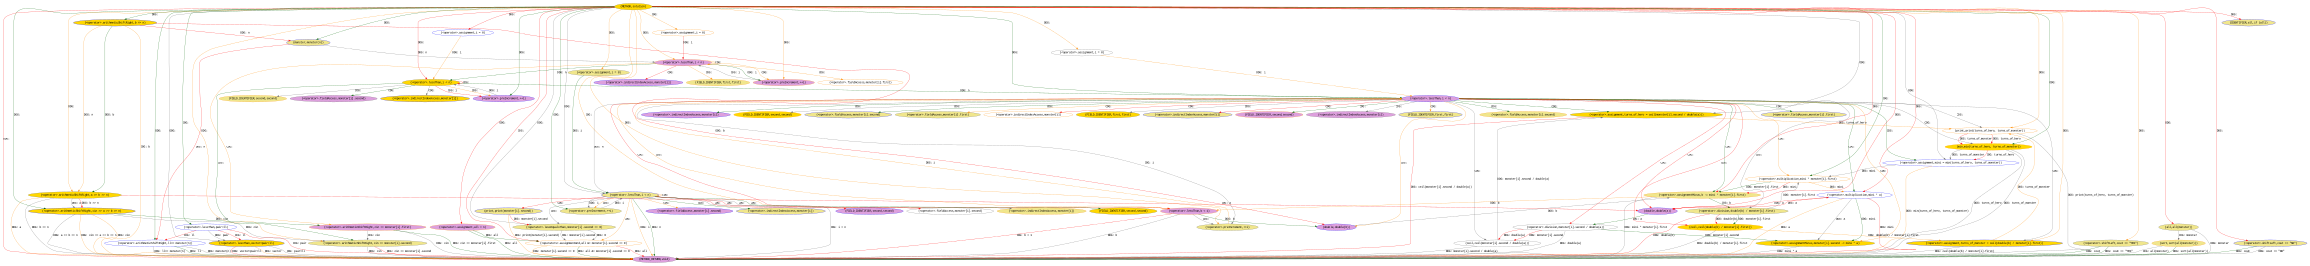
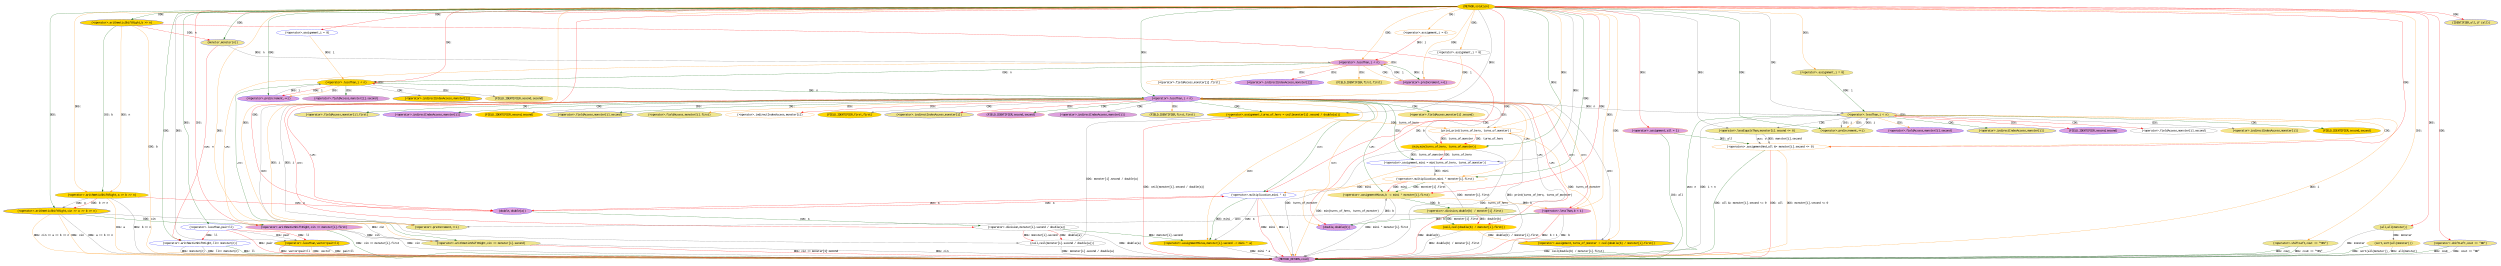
(3, 141) -> (705, 8)
(509, 211) -> none
